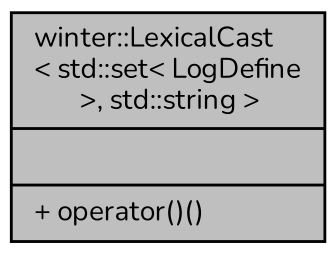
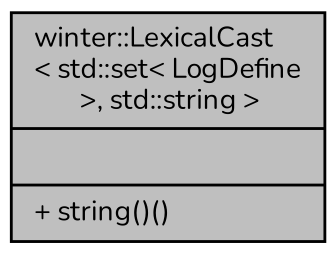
(120, 212) -> (103, 212)
